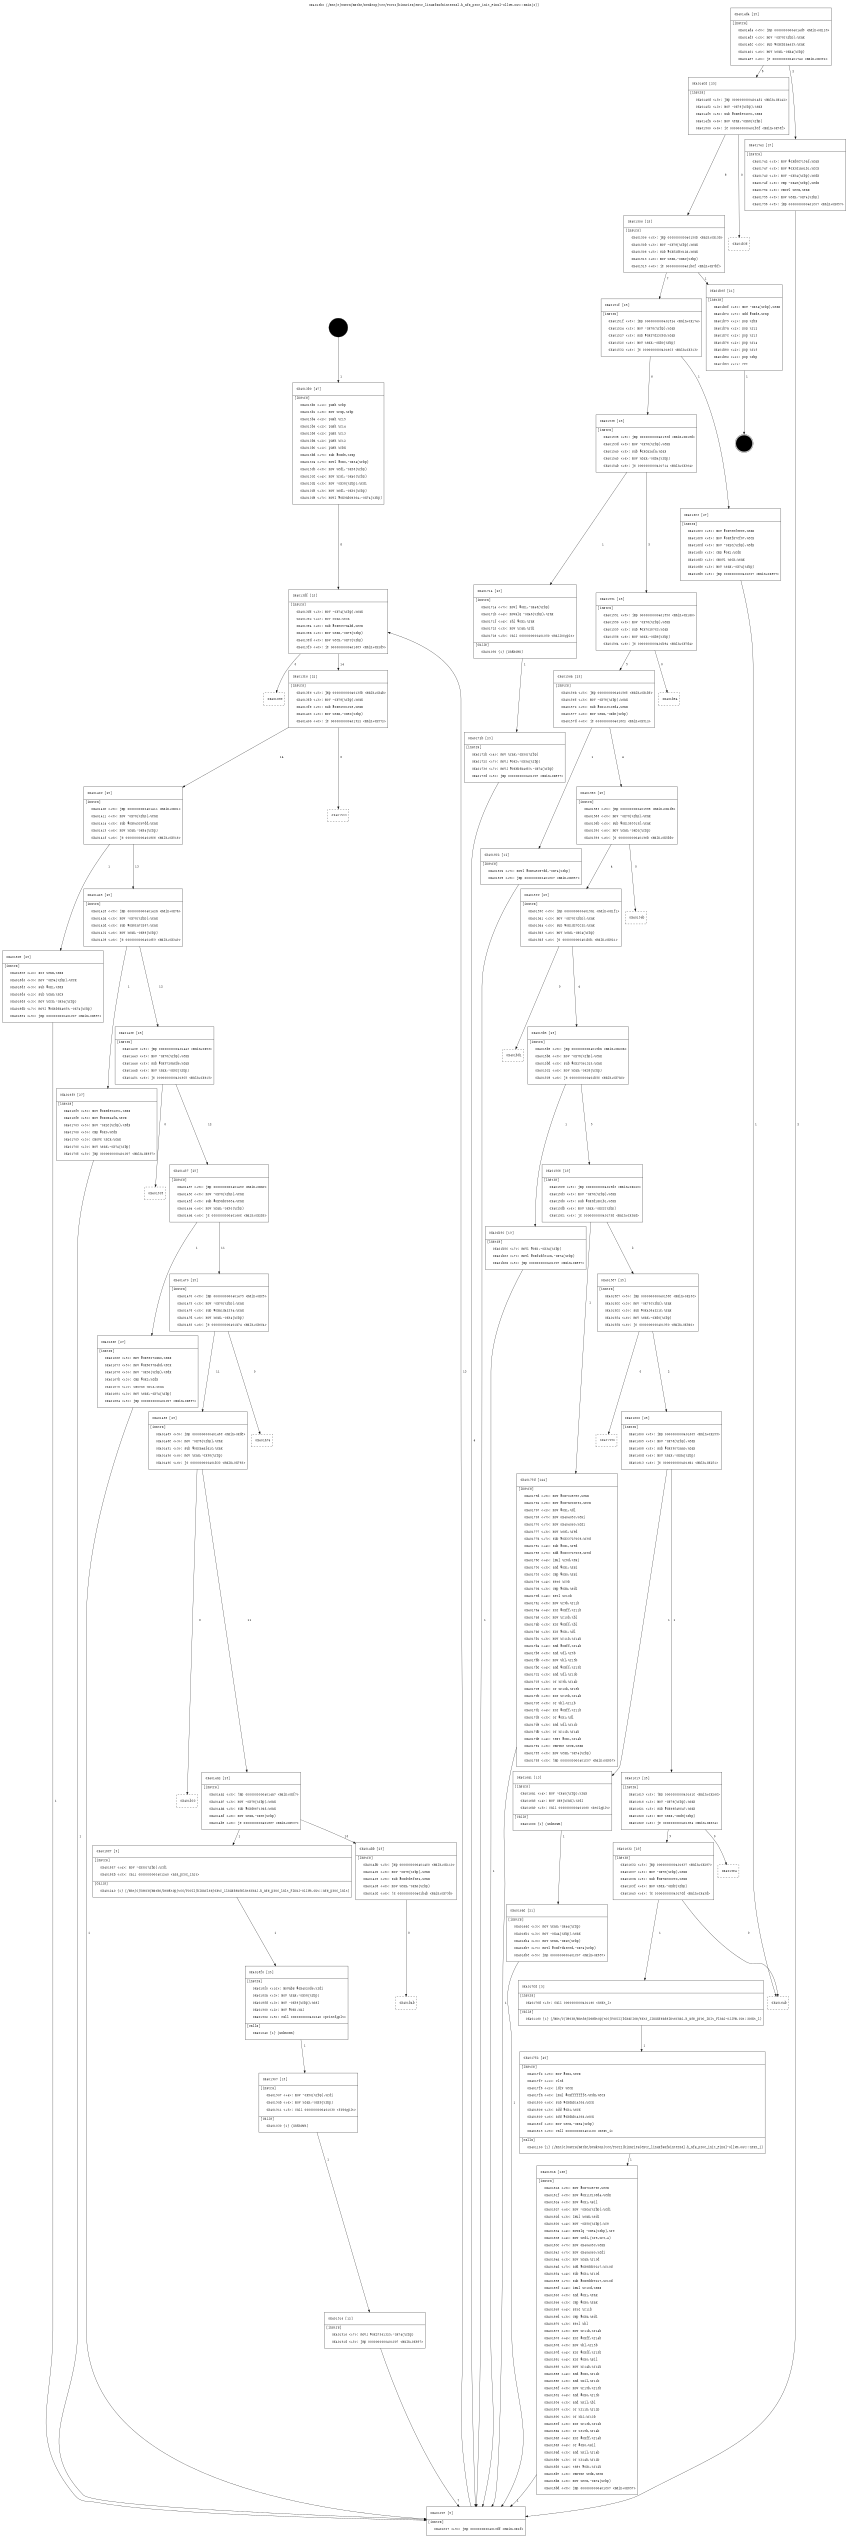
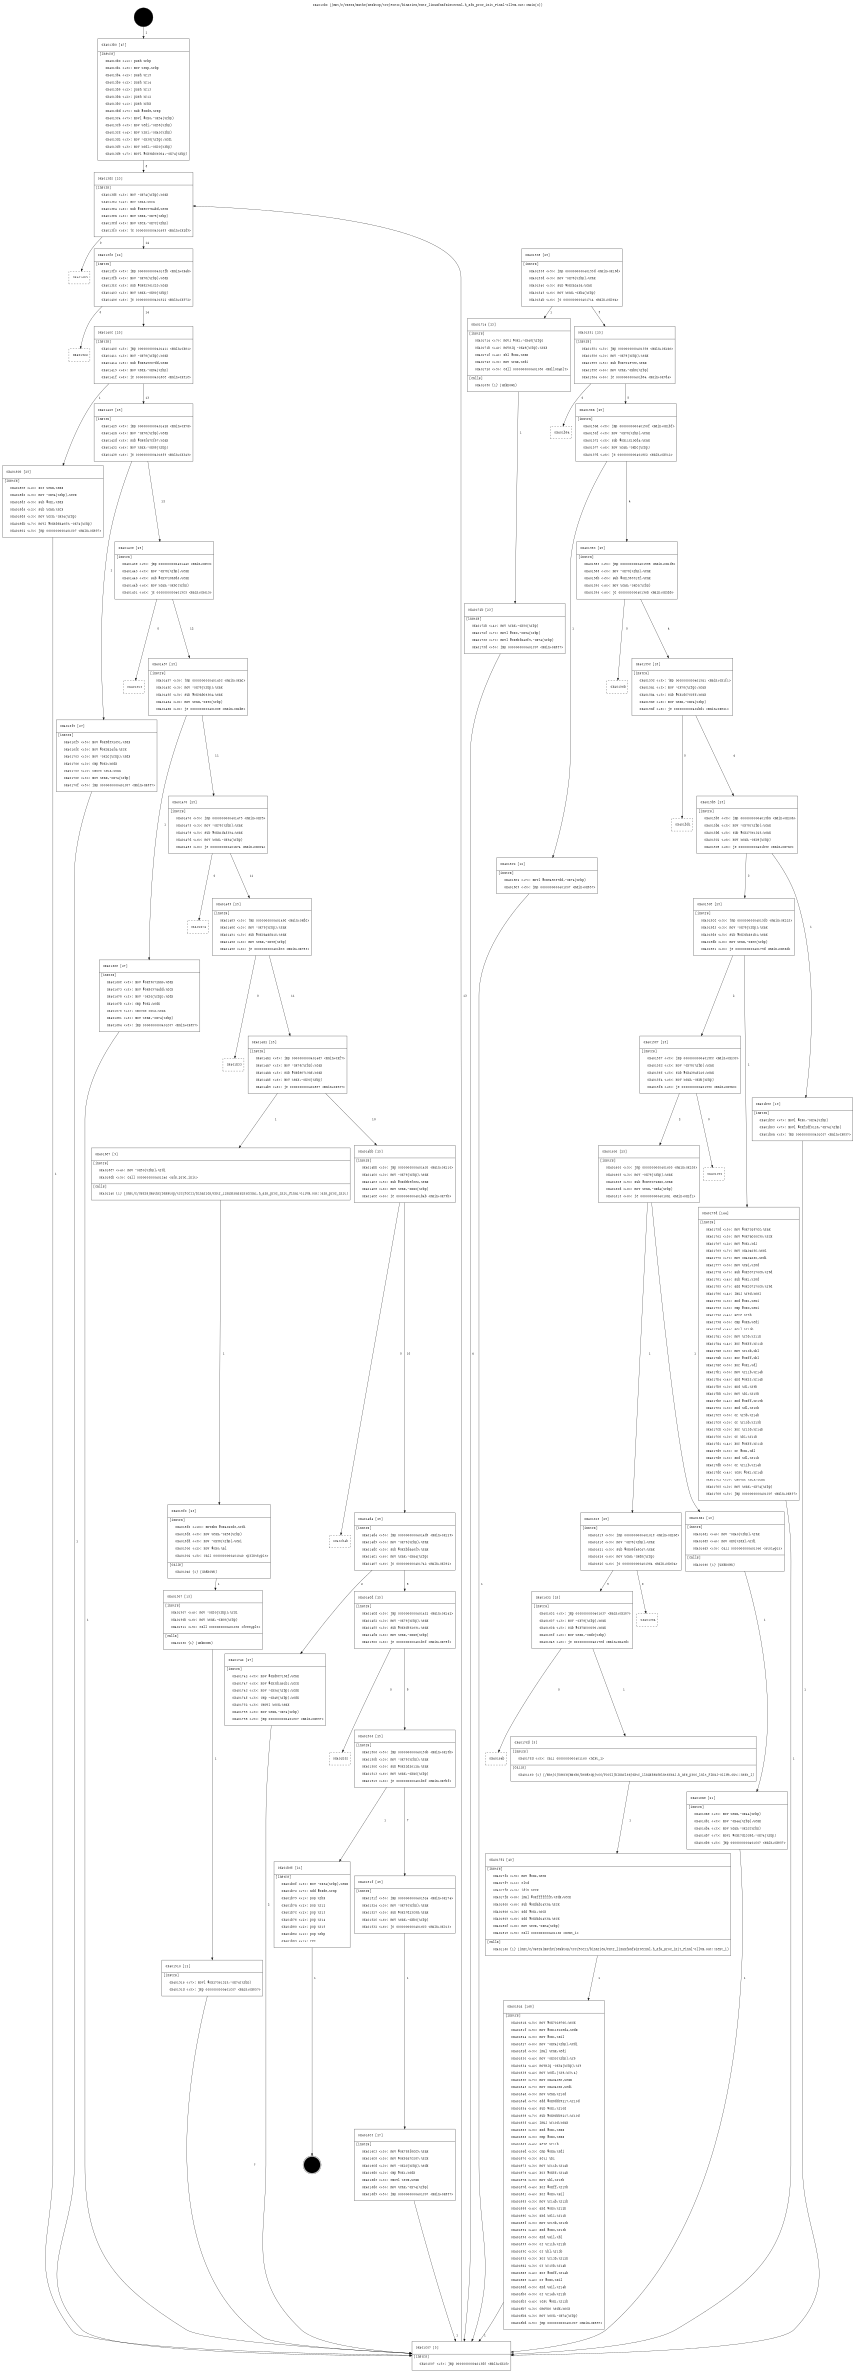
(649, 384) -> none
(753, 1288) -> (433, 2270)
none -> (405, 1357)
